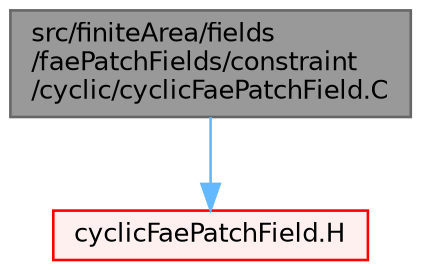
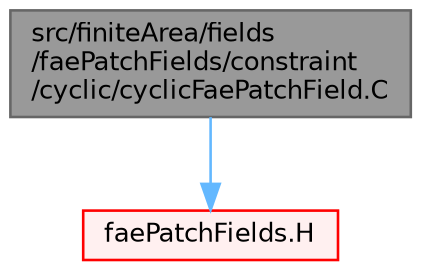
(211, 235) -> (211, 235)
